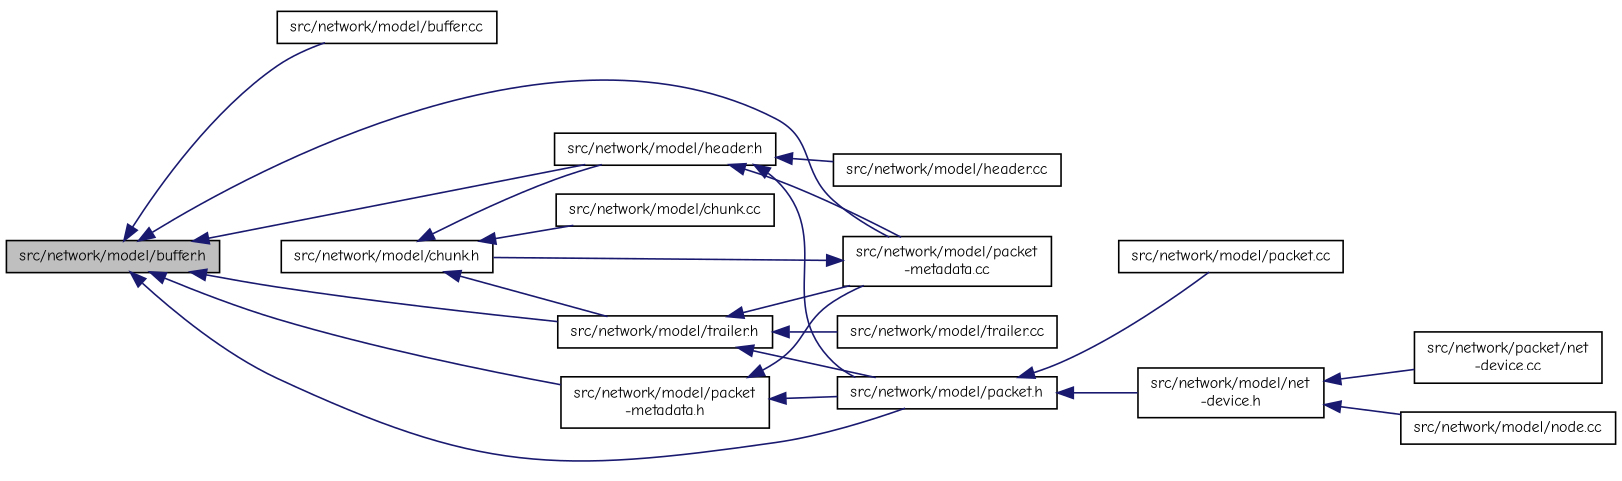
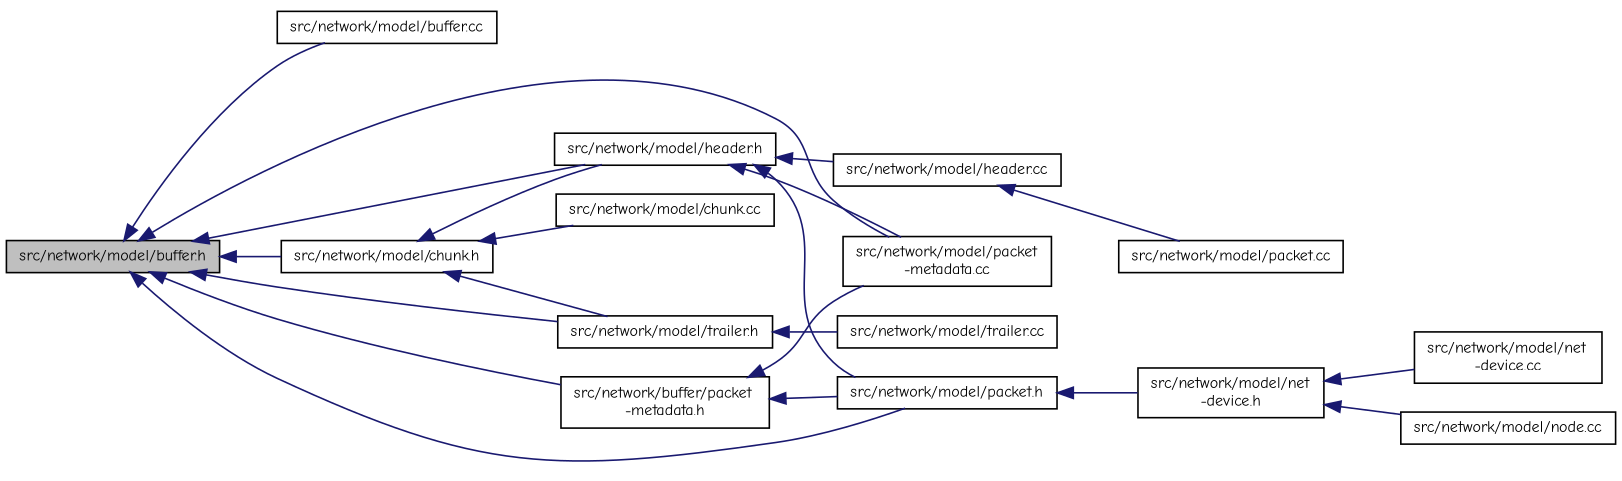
(660, 259) -> (259, 257)
(794, 300) -> none
(1125, 329) -> (1097, 216)
(1508, 358) -> (1508, 358)
(814, 364) -> none
(665, 402) -> (665, 402)
